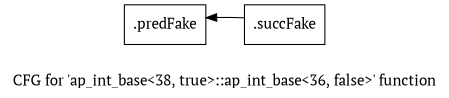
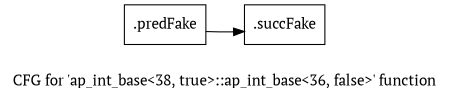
(231, 17) -> (220, 32)
